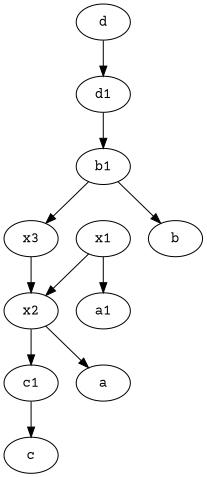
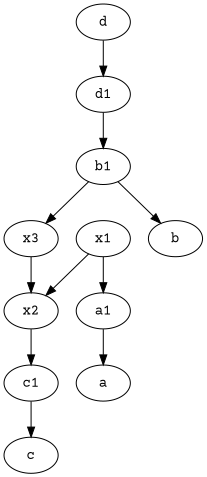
(63, 343) -> (103, 342)
